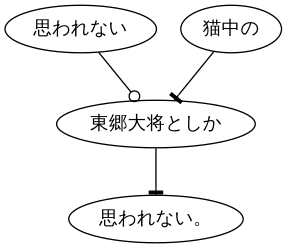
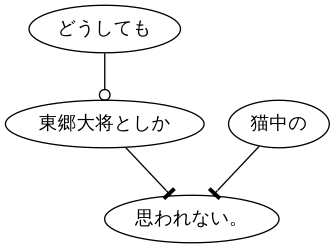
(81, 29) -> (105, 29)
(196, 73) -> (238, 168)
